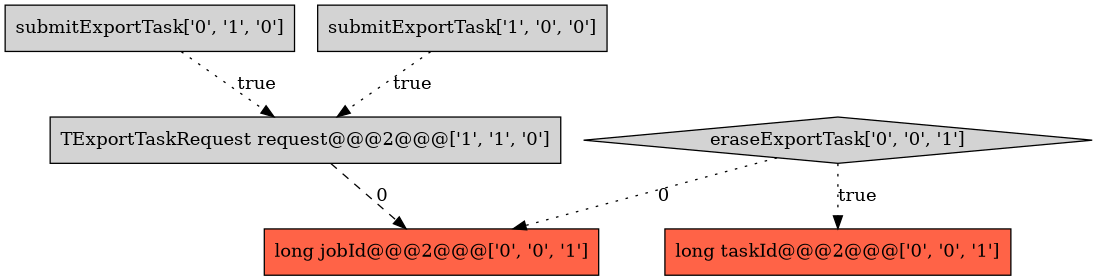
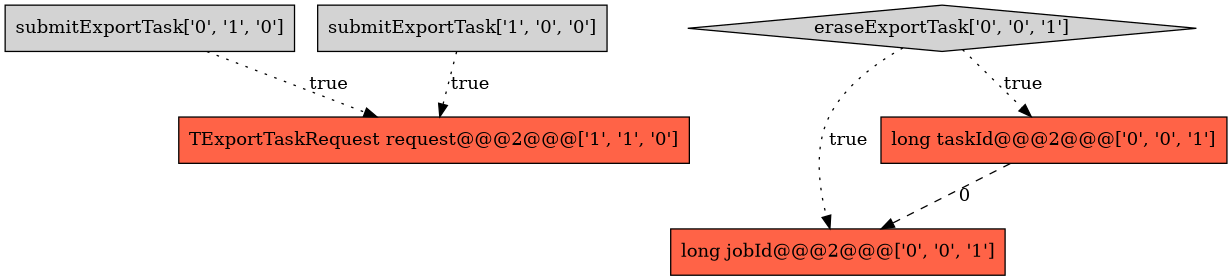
(305, 140) -> (434, 140)
(364, 192) -> (952, 193)
(664, 196) -> (849, 140)
